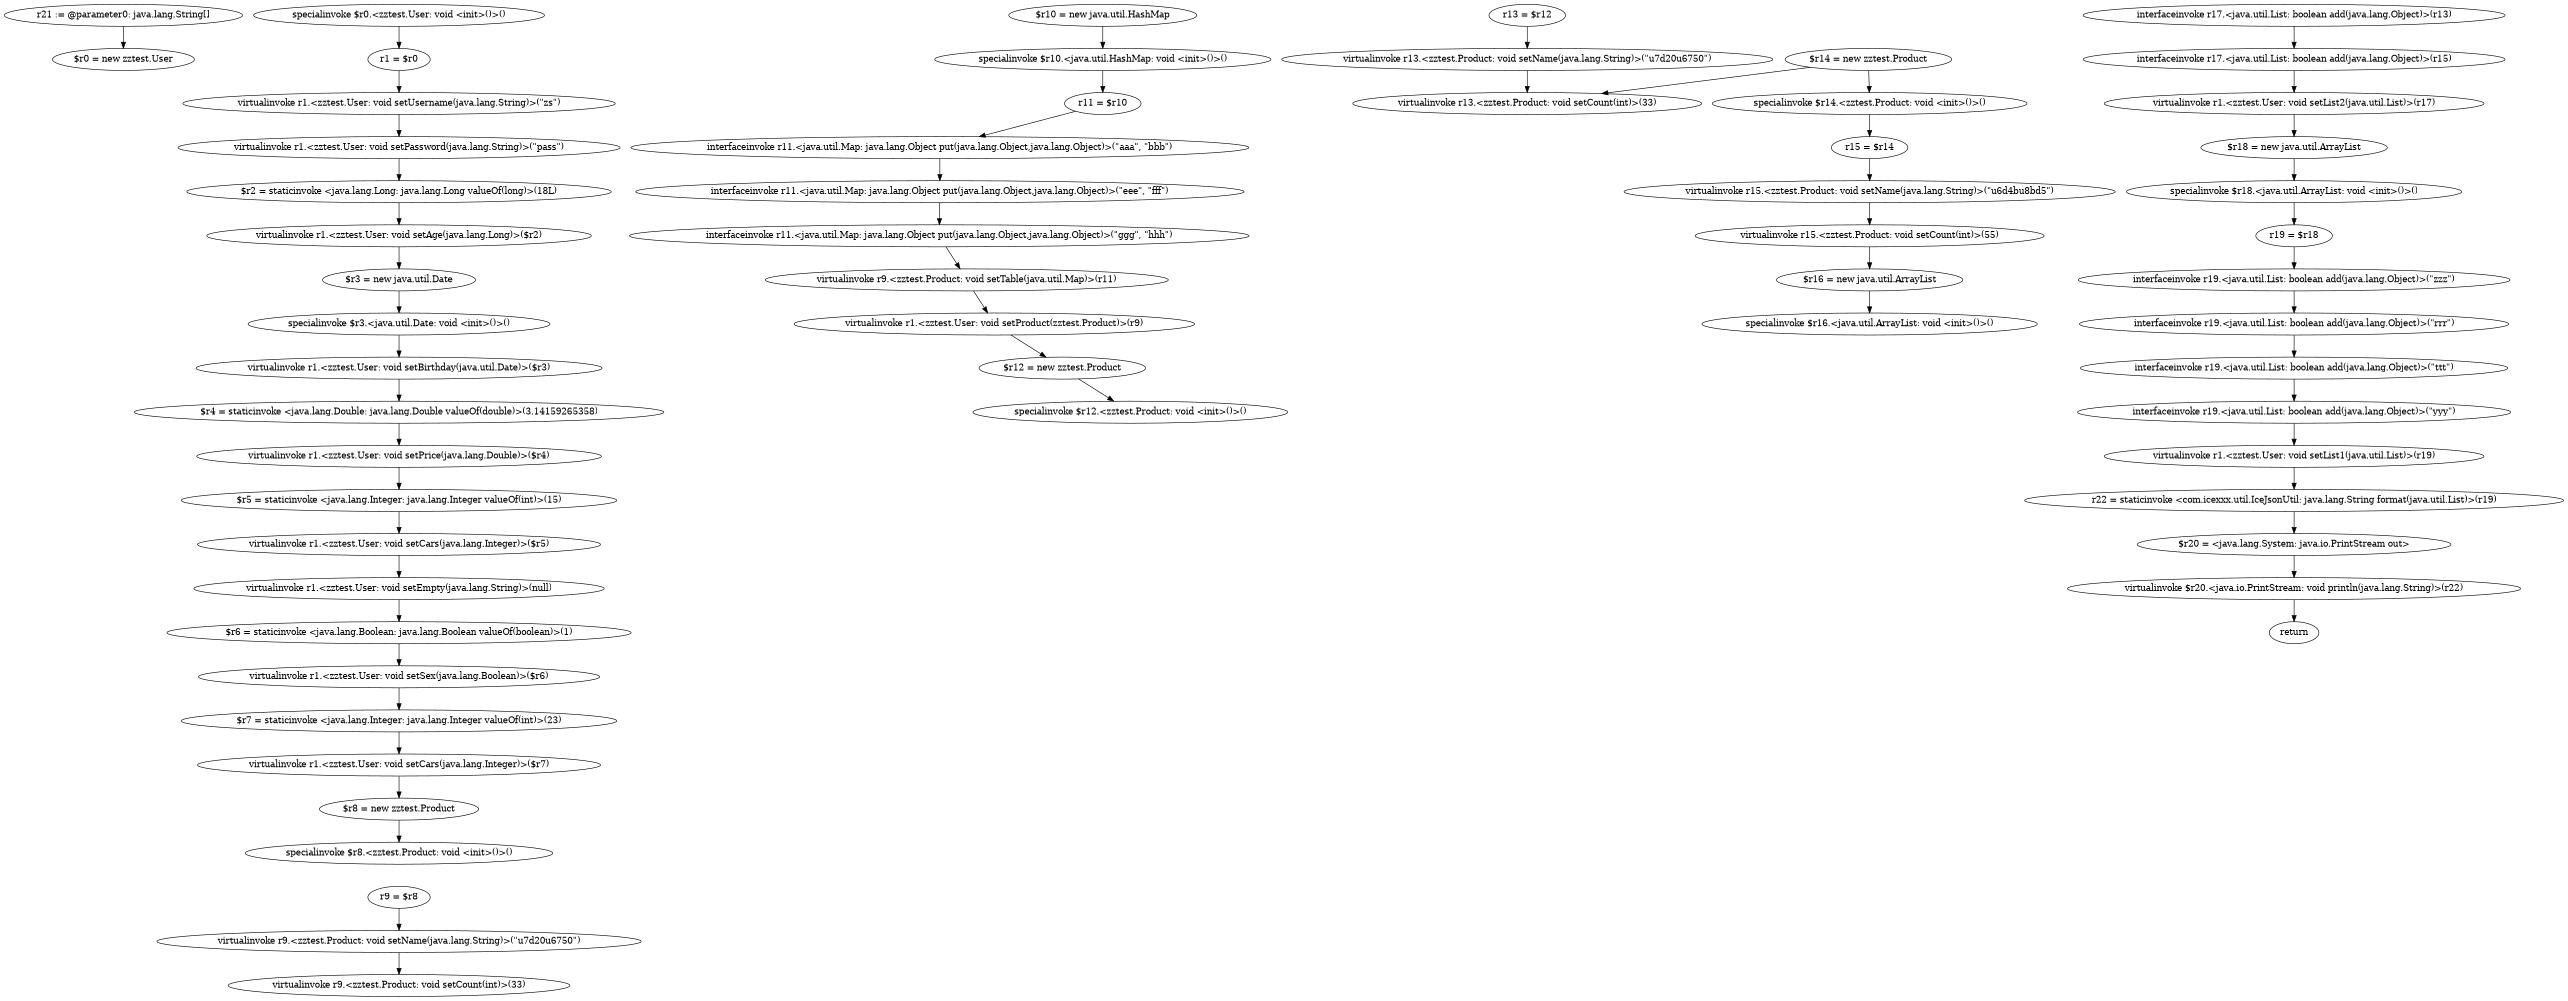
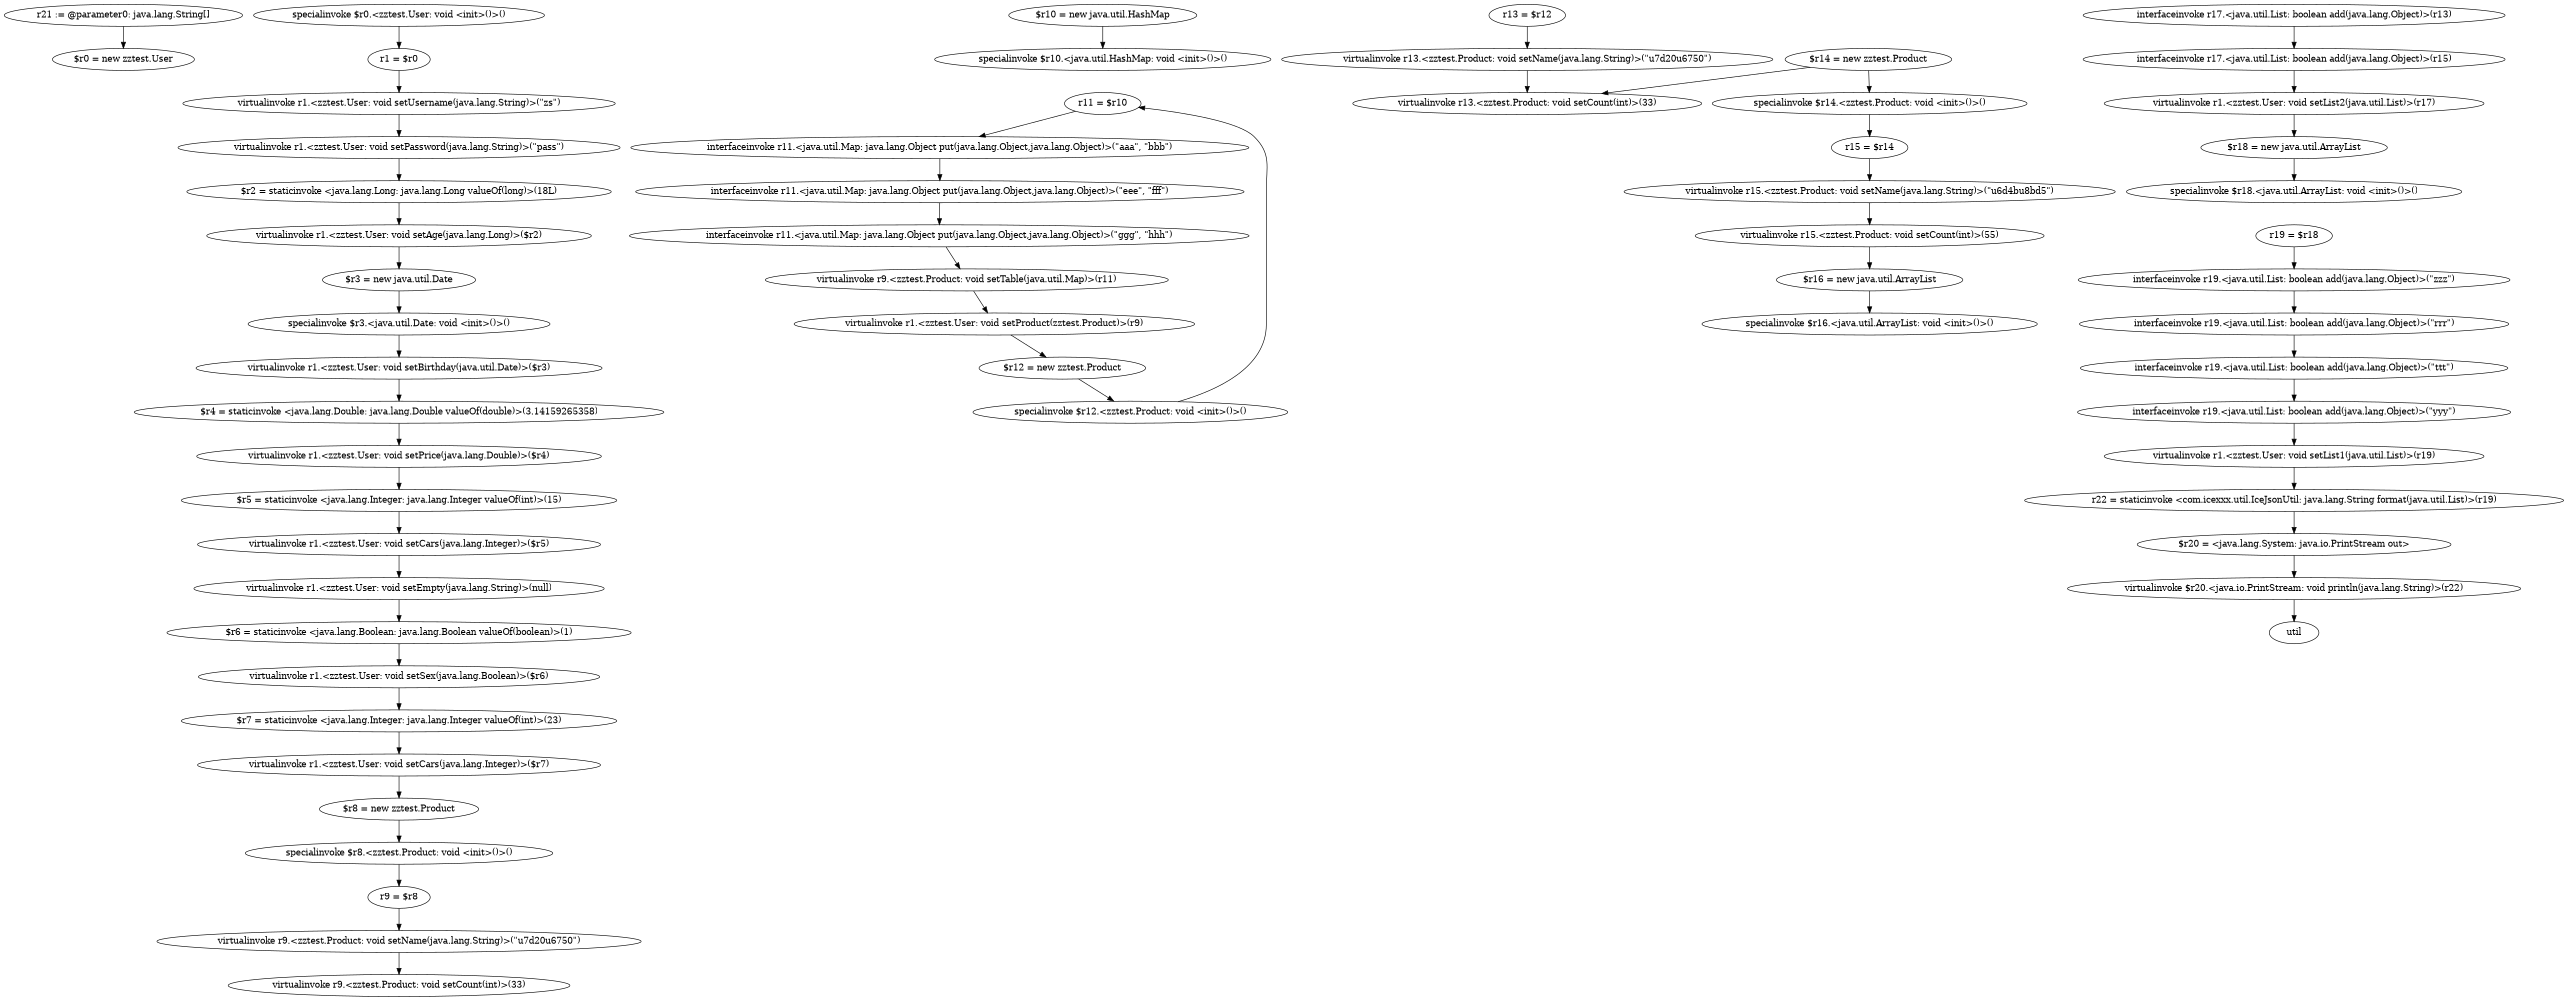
(1103, 78) -> (1266, 234)
(2294, 211) -> none
(2294, 633) -> (2294, 633)
none -> (399, 872)
